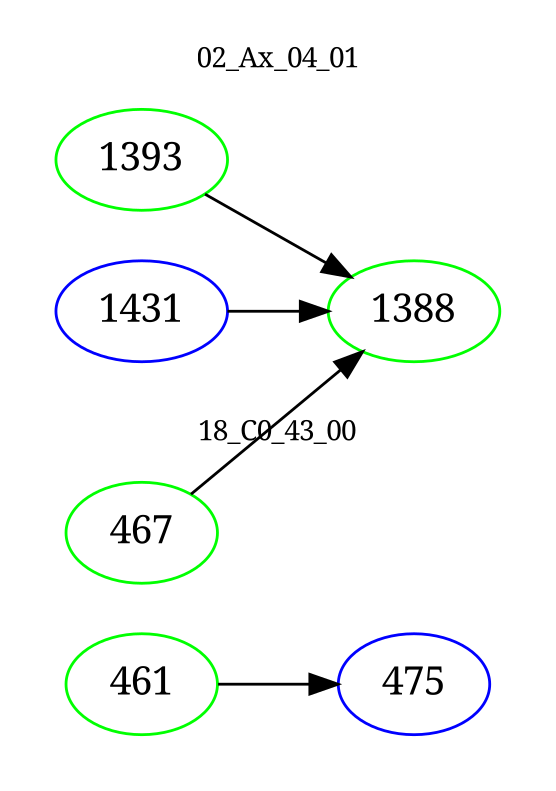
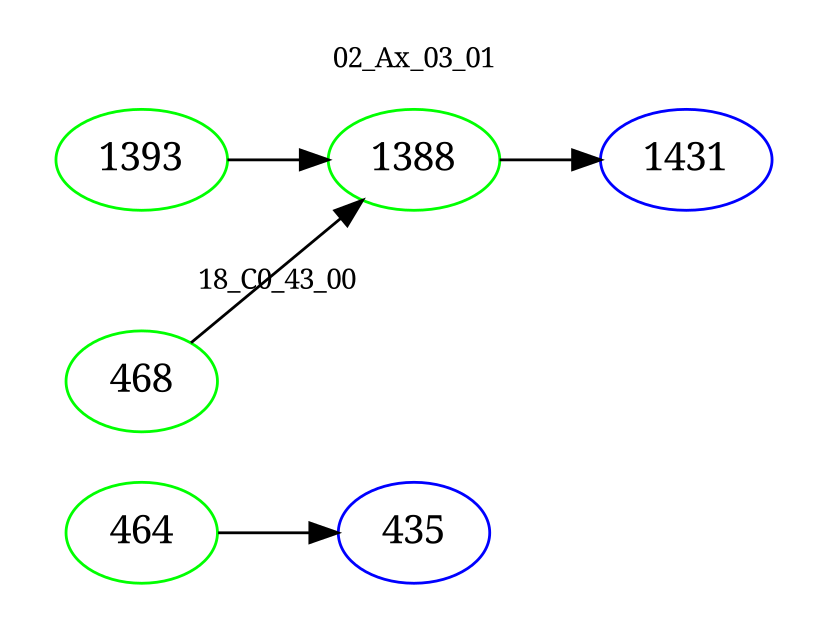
(278, 60) -> (414, 60)
(264, 311) -> (536, 160)
(142, 533) -> (142, 381)
(142, 684) -> (142, 533)
(414, 684) -> (414, 533)
